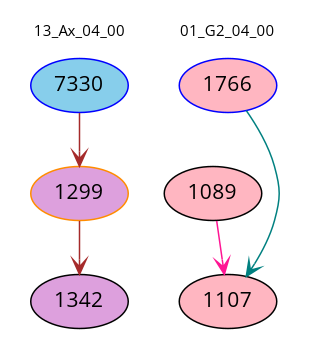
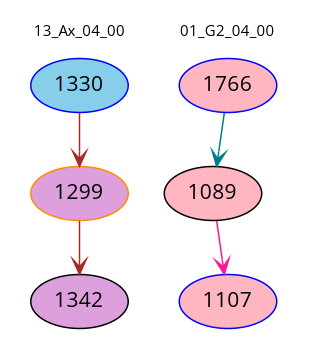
(80, 86) -> (80, 86)
(279, 186) -> (222, 132)
(228, 302) -> (228, 302)
